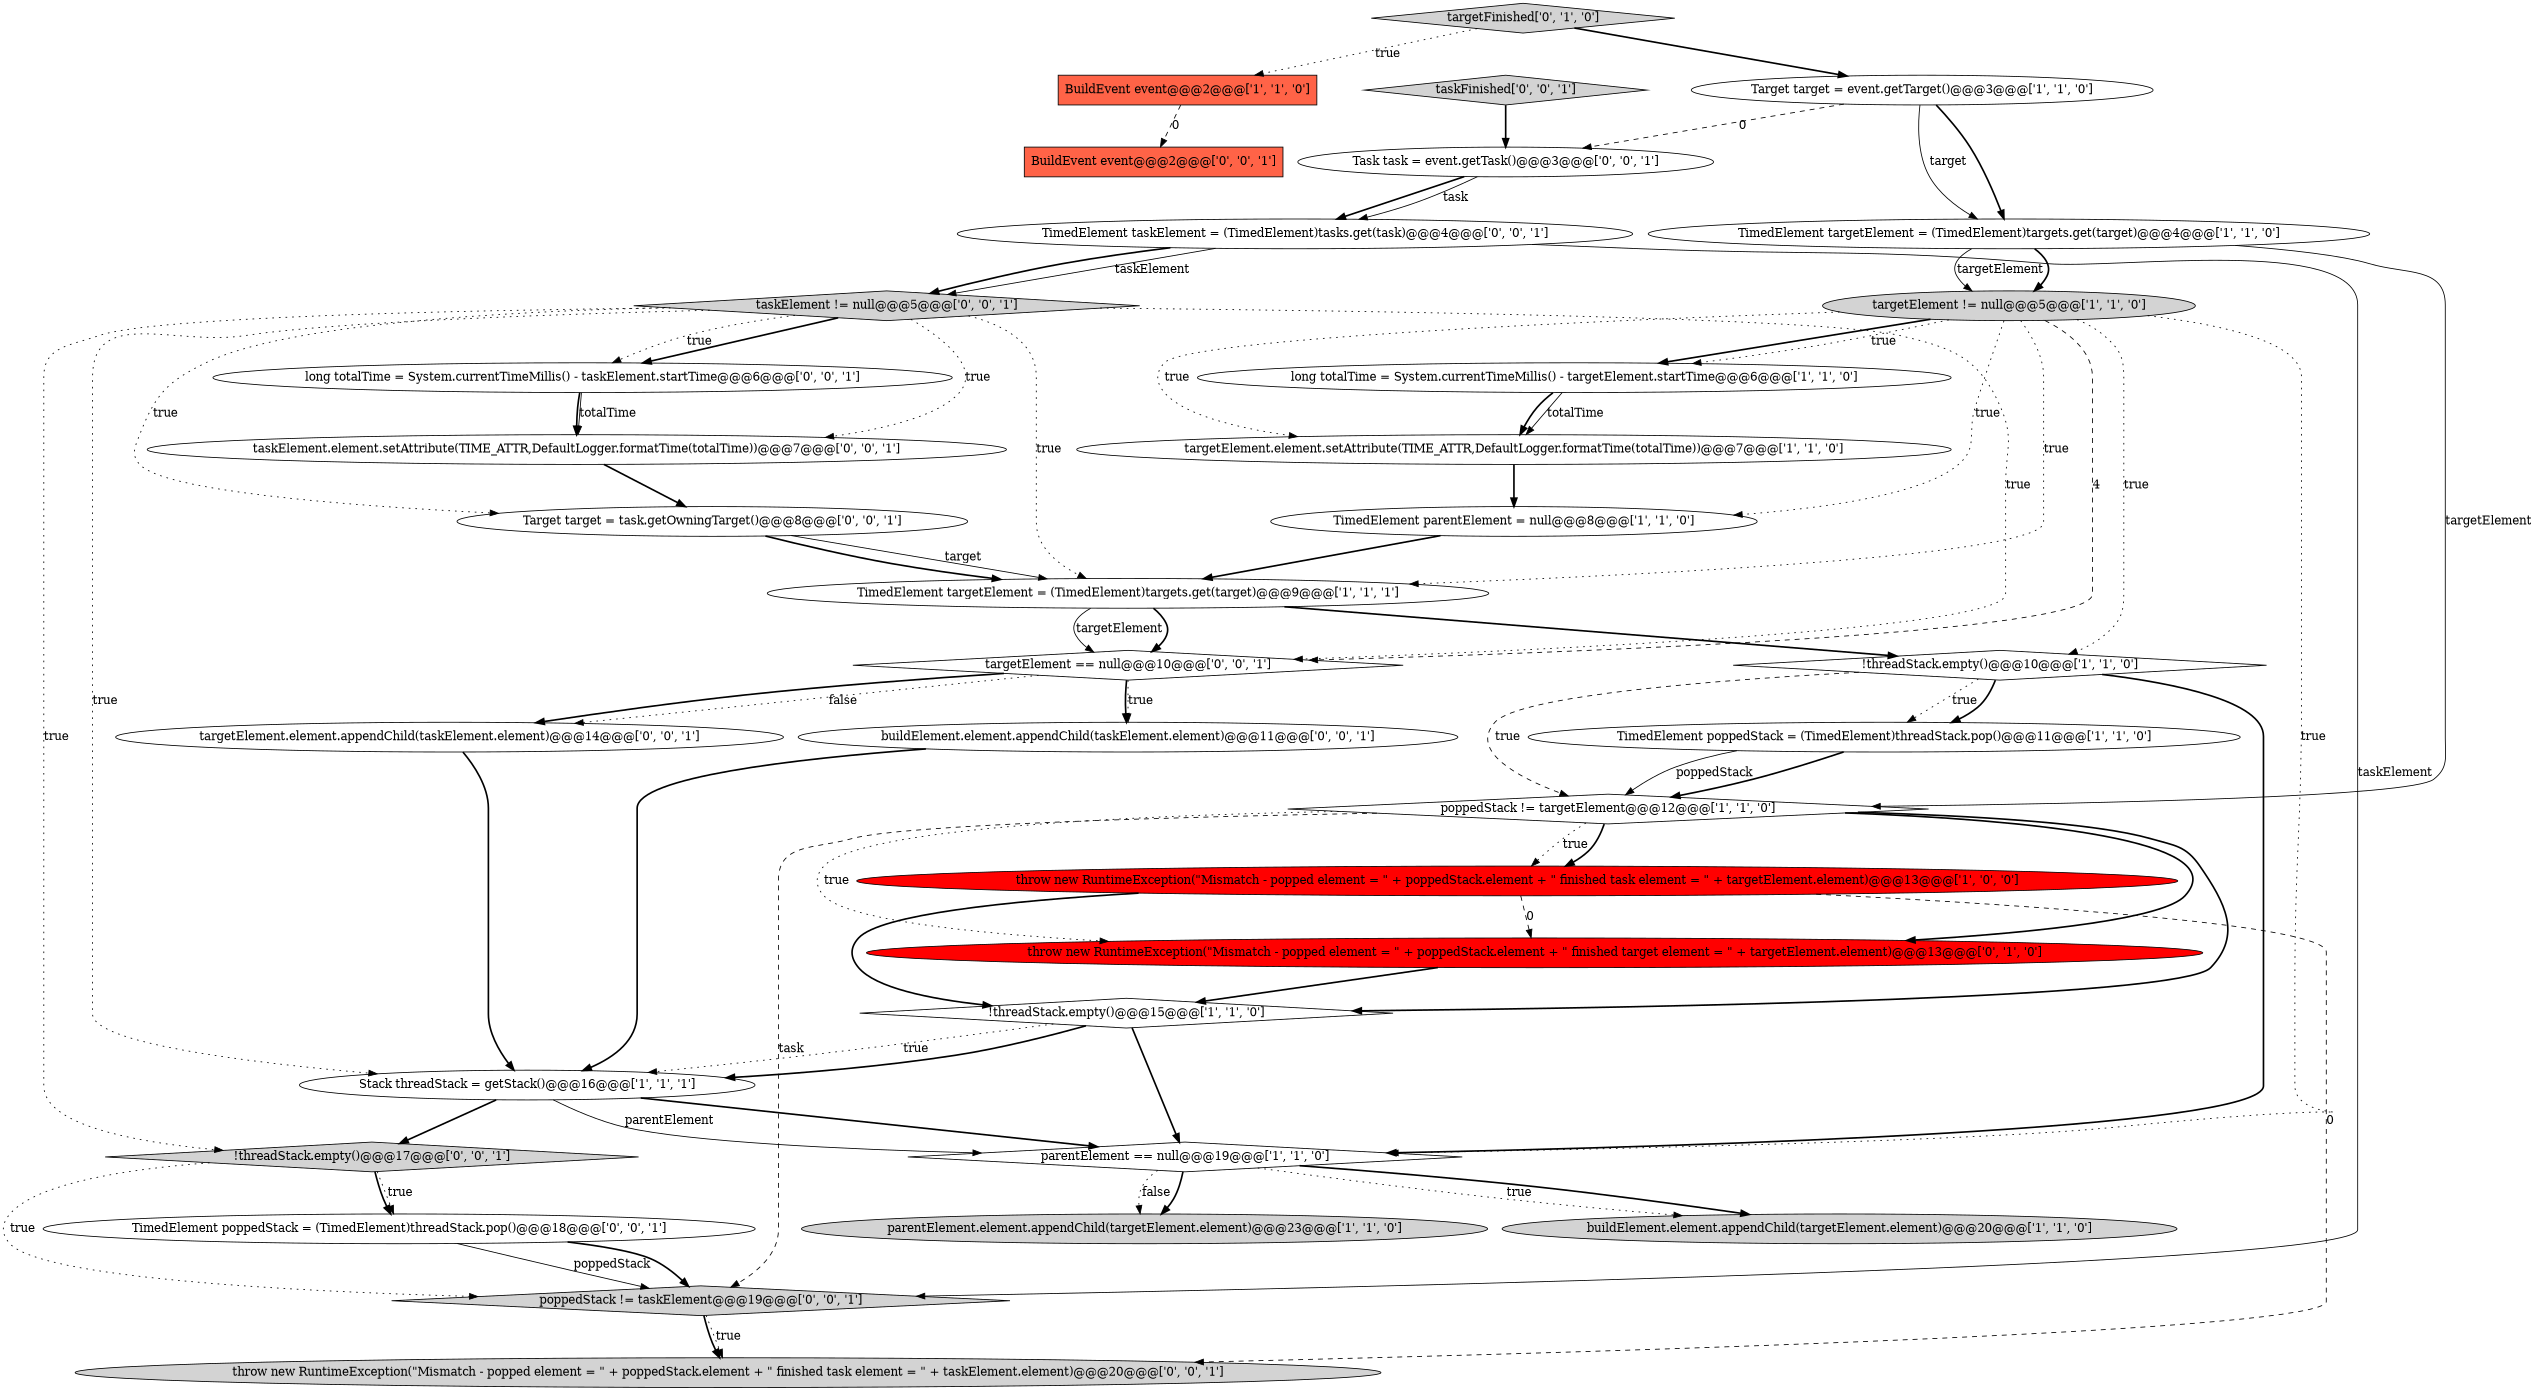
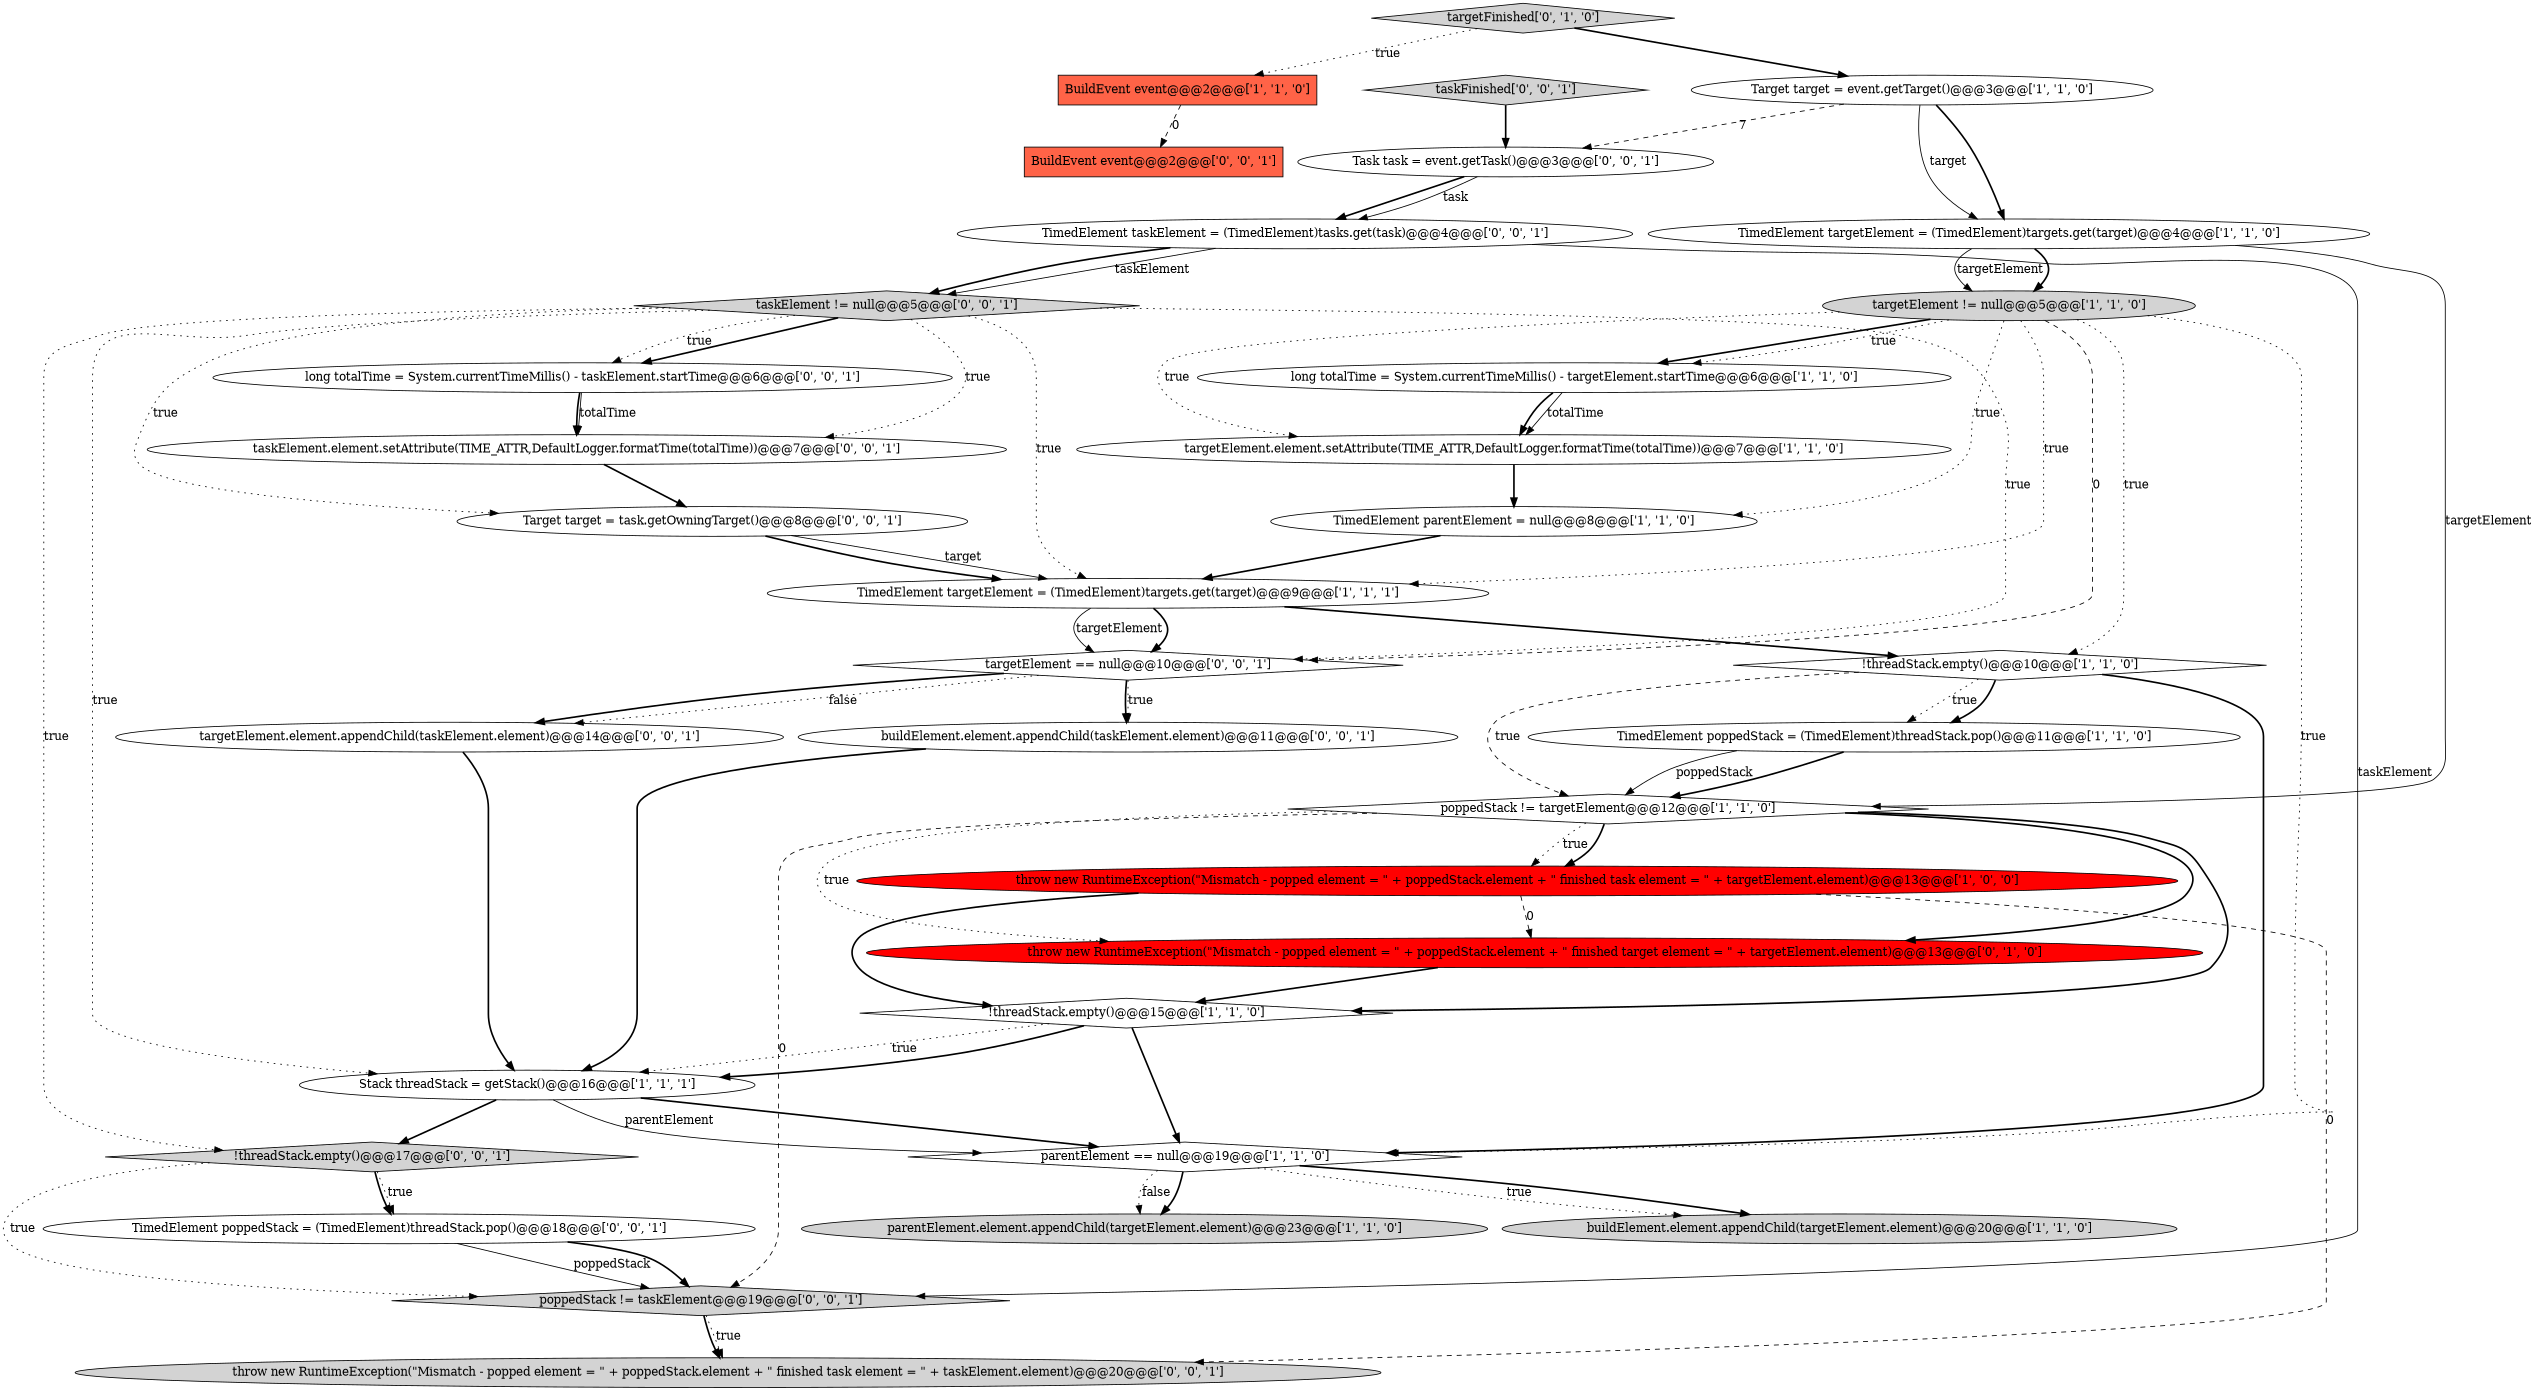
(1743, 126) -> (1743, 126)
(2097, 486) -> (2097, 486)
(791, 1049) -> (783, 1049)
